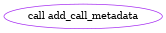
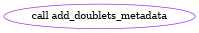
(83, 16) -> (100, 16)
